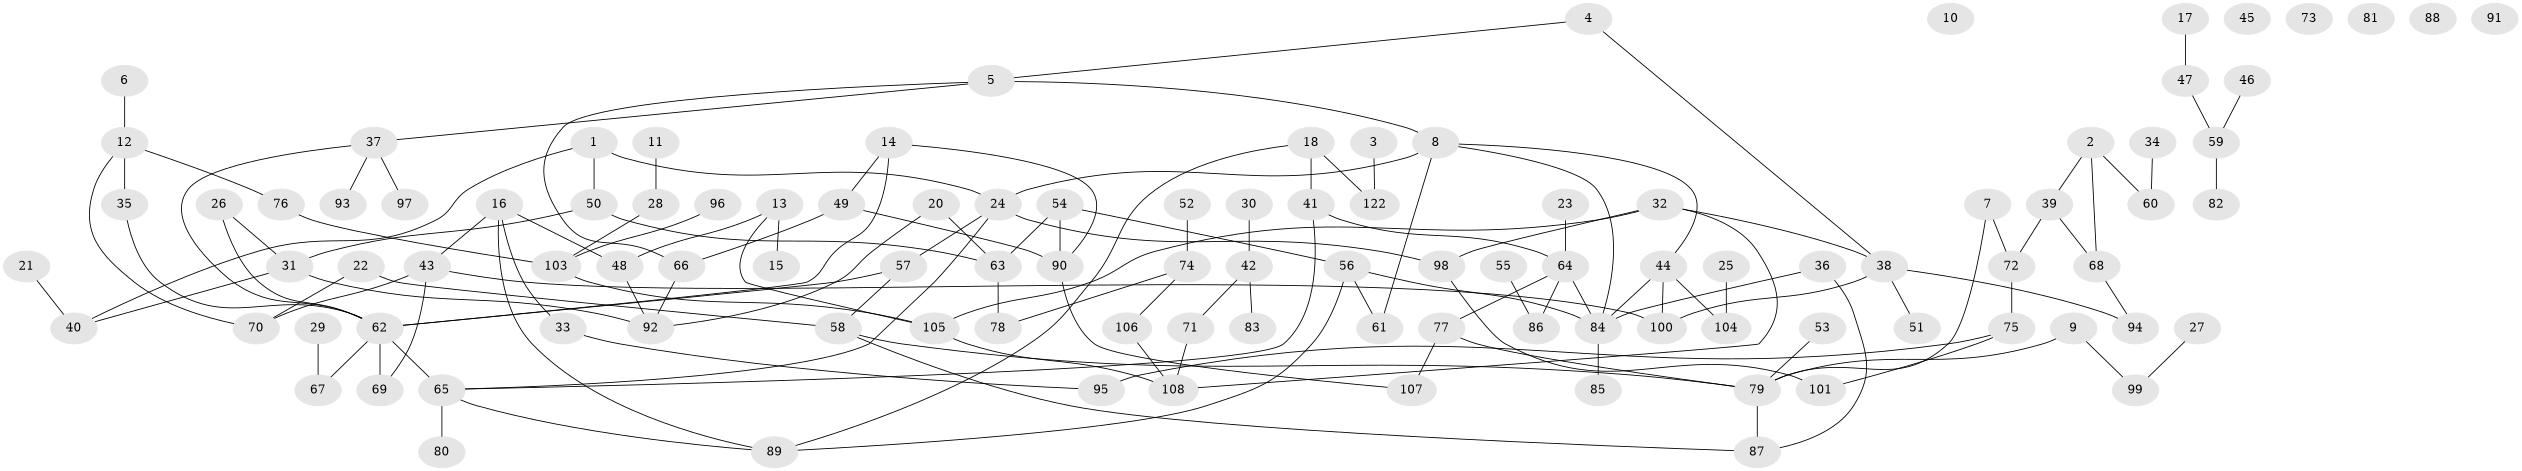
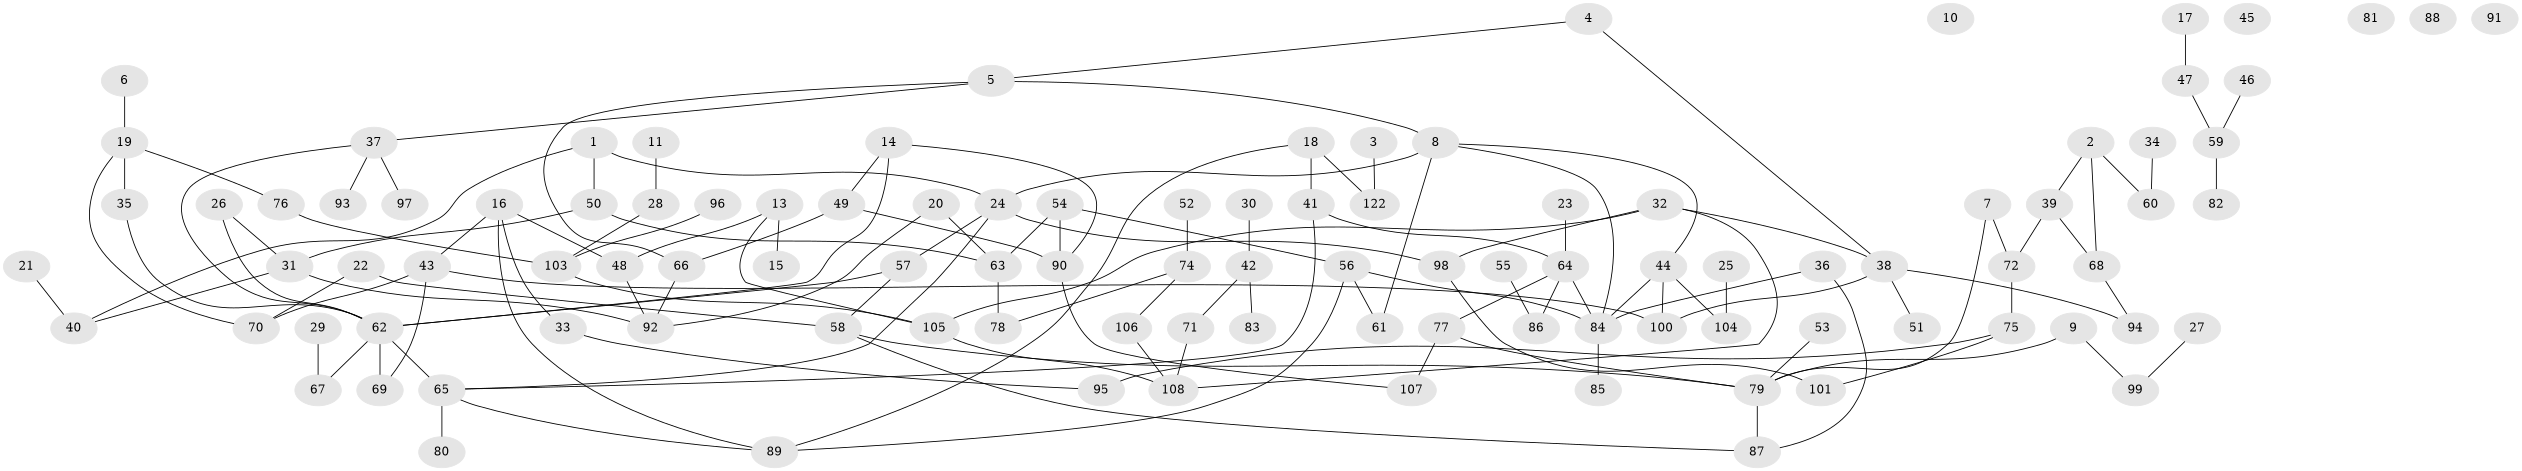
(2309, 19) -> none
(125, 143) -> (125, 143)
